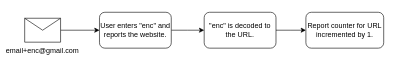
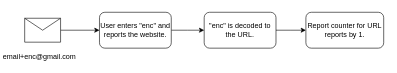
(345, 30) -> (345, 30)
(42, 51) -> (39, 57)
